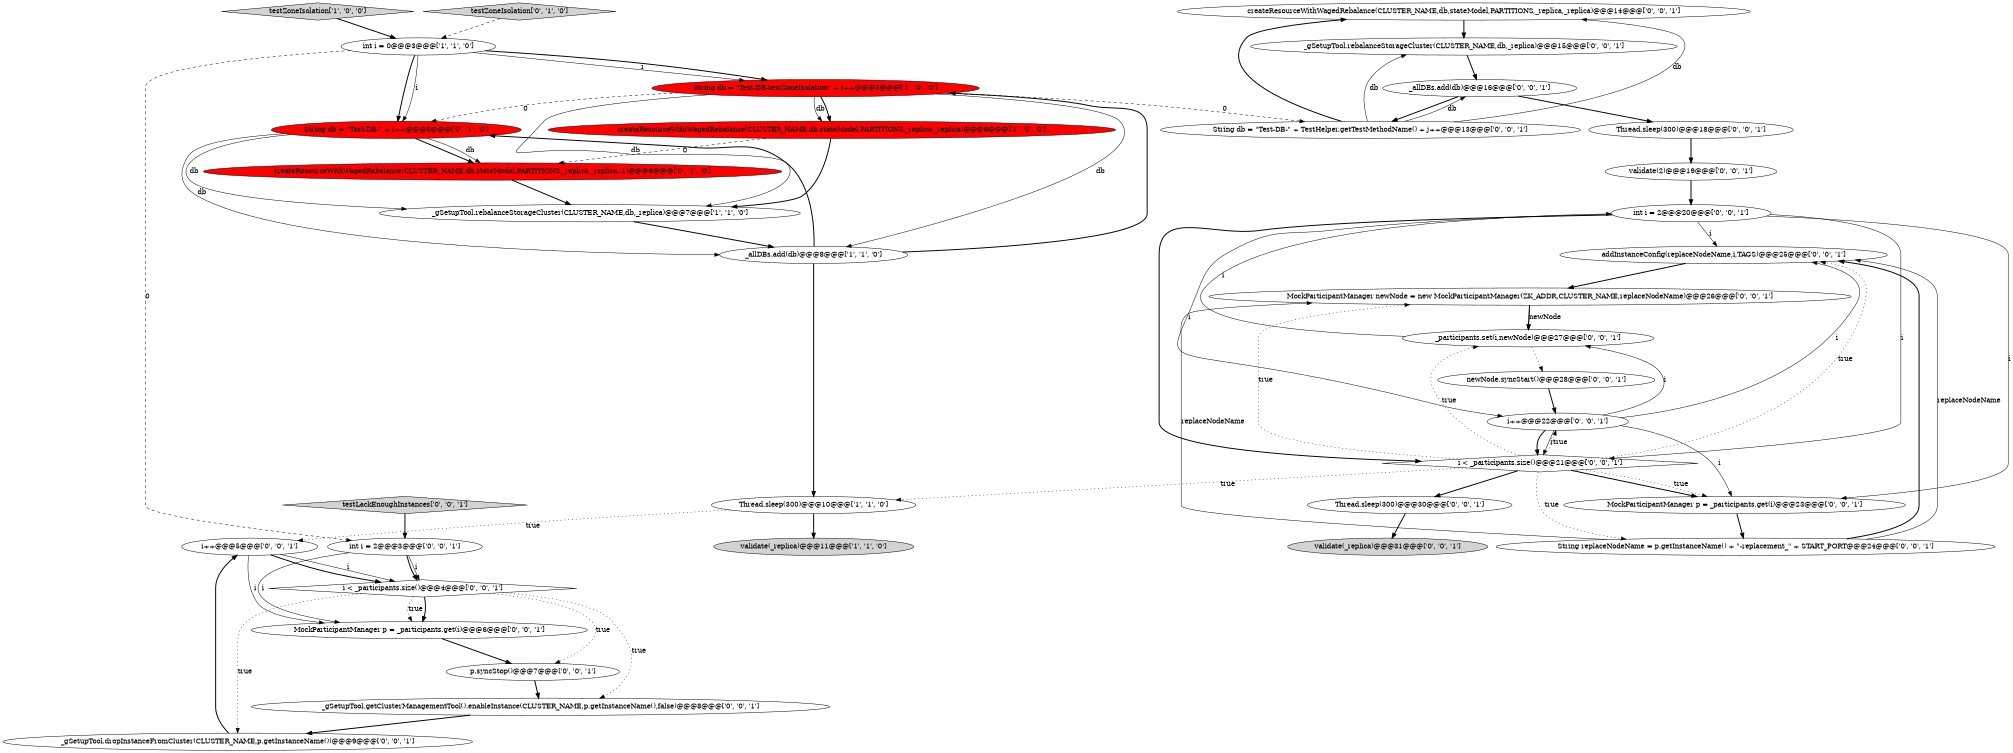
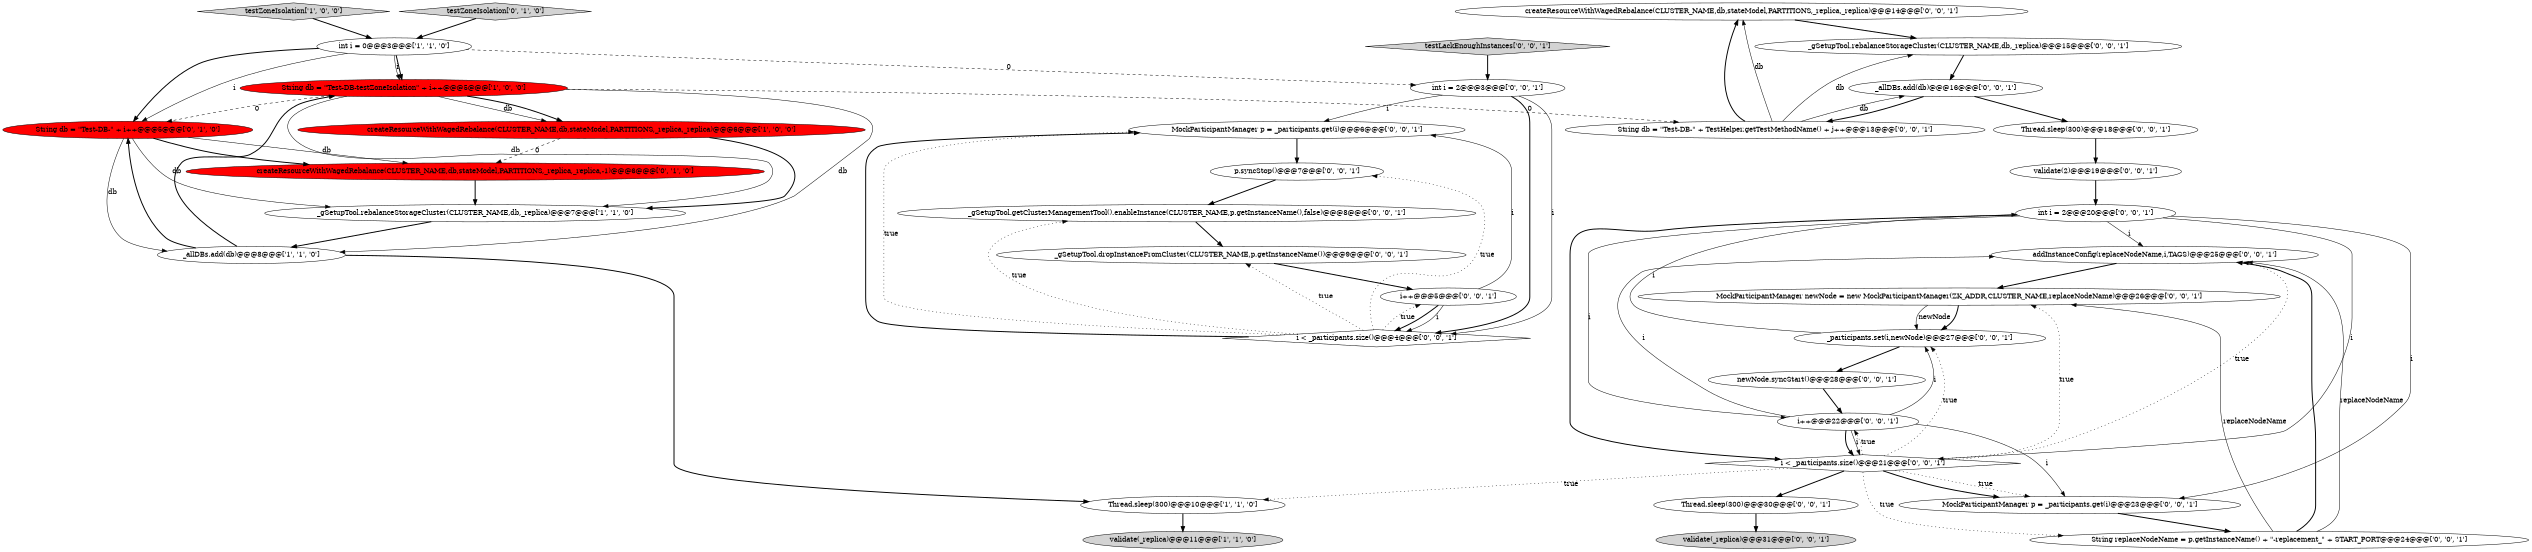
(473, 28) -> (449, 28)
(1536, 357) -> (1871, 358)
(516, 523) -> (1398, 316)
